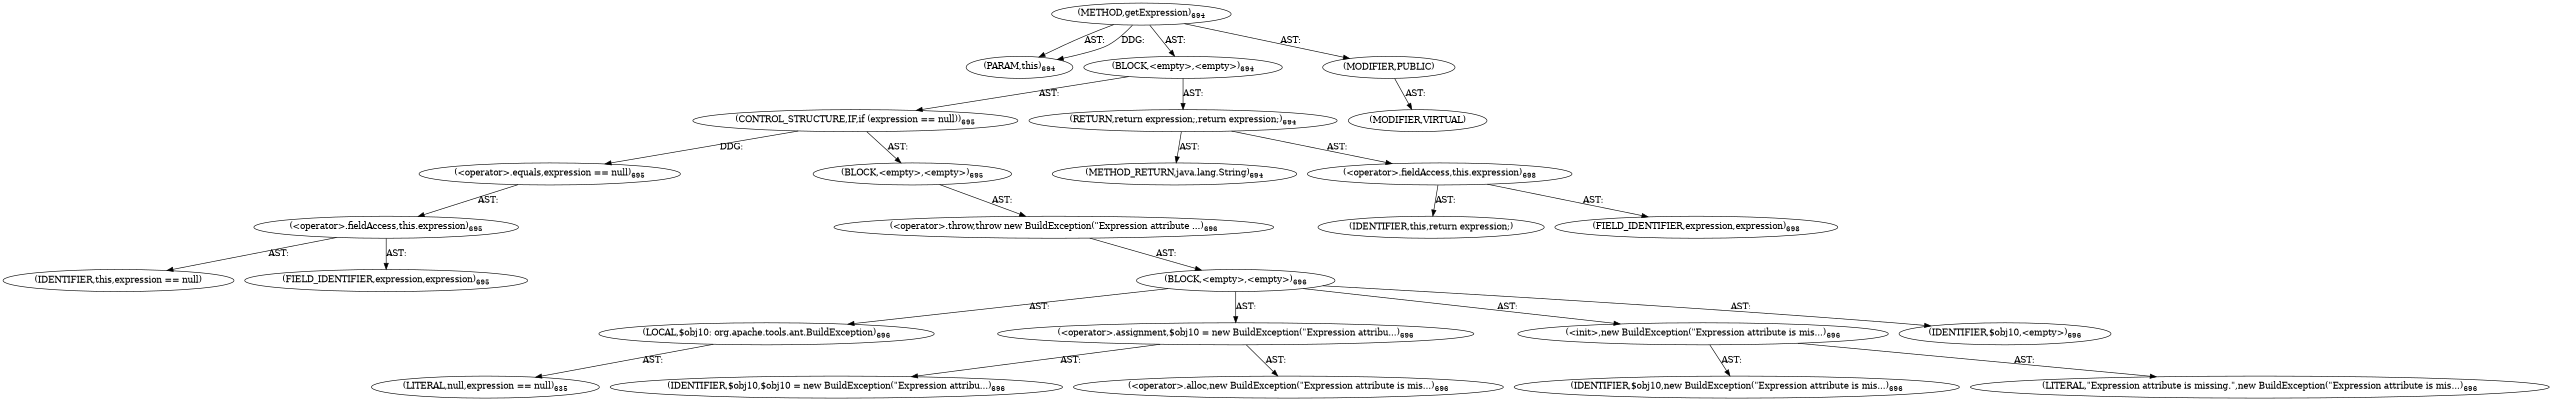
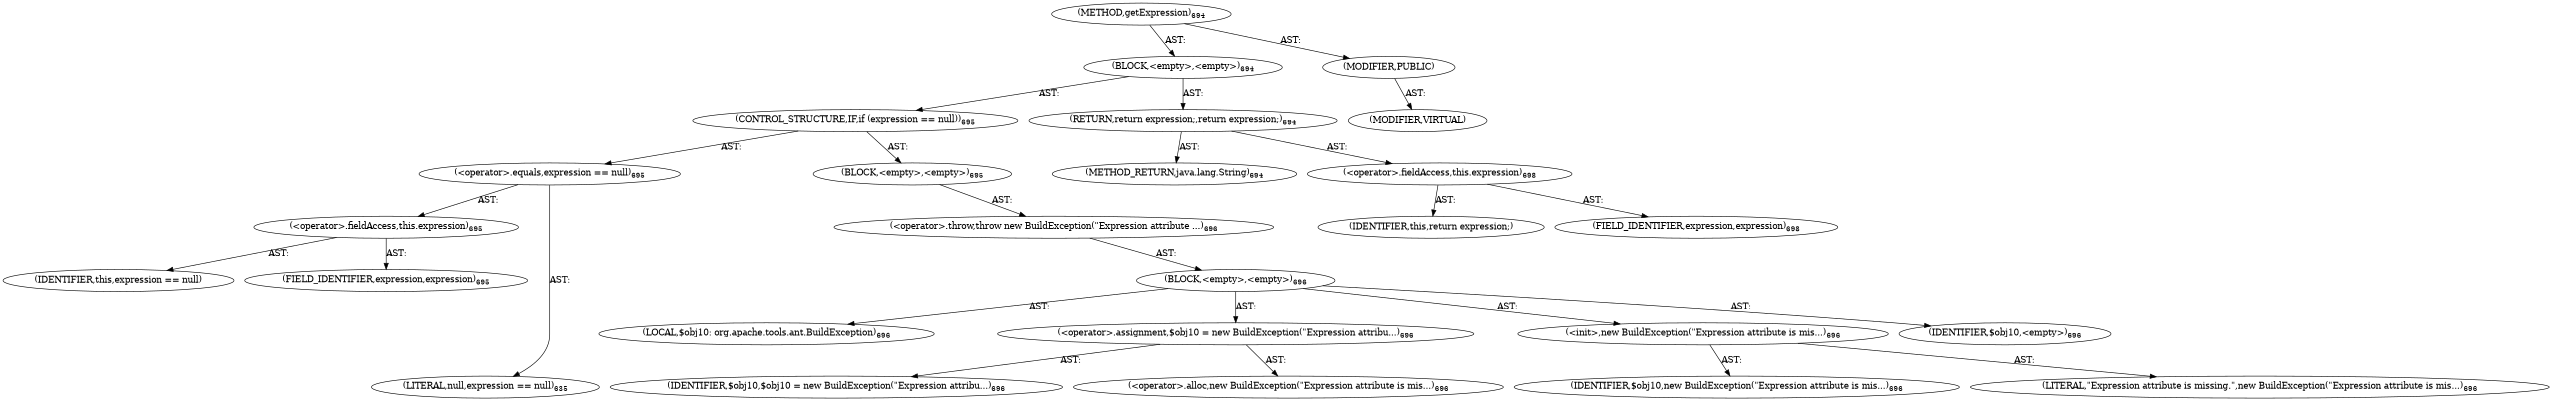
(1020, 67) -> none
(733, 147) -> (733, 147)
(628, 360) -> (550, 286)
